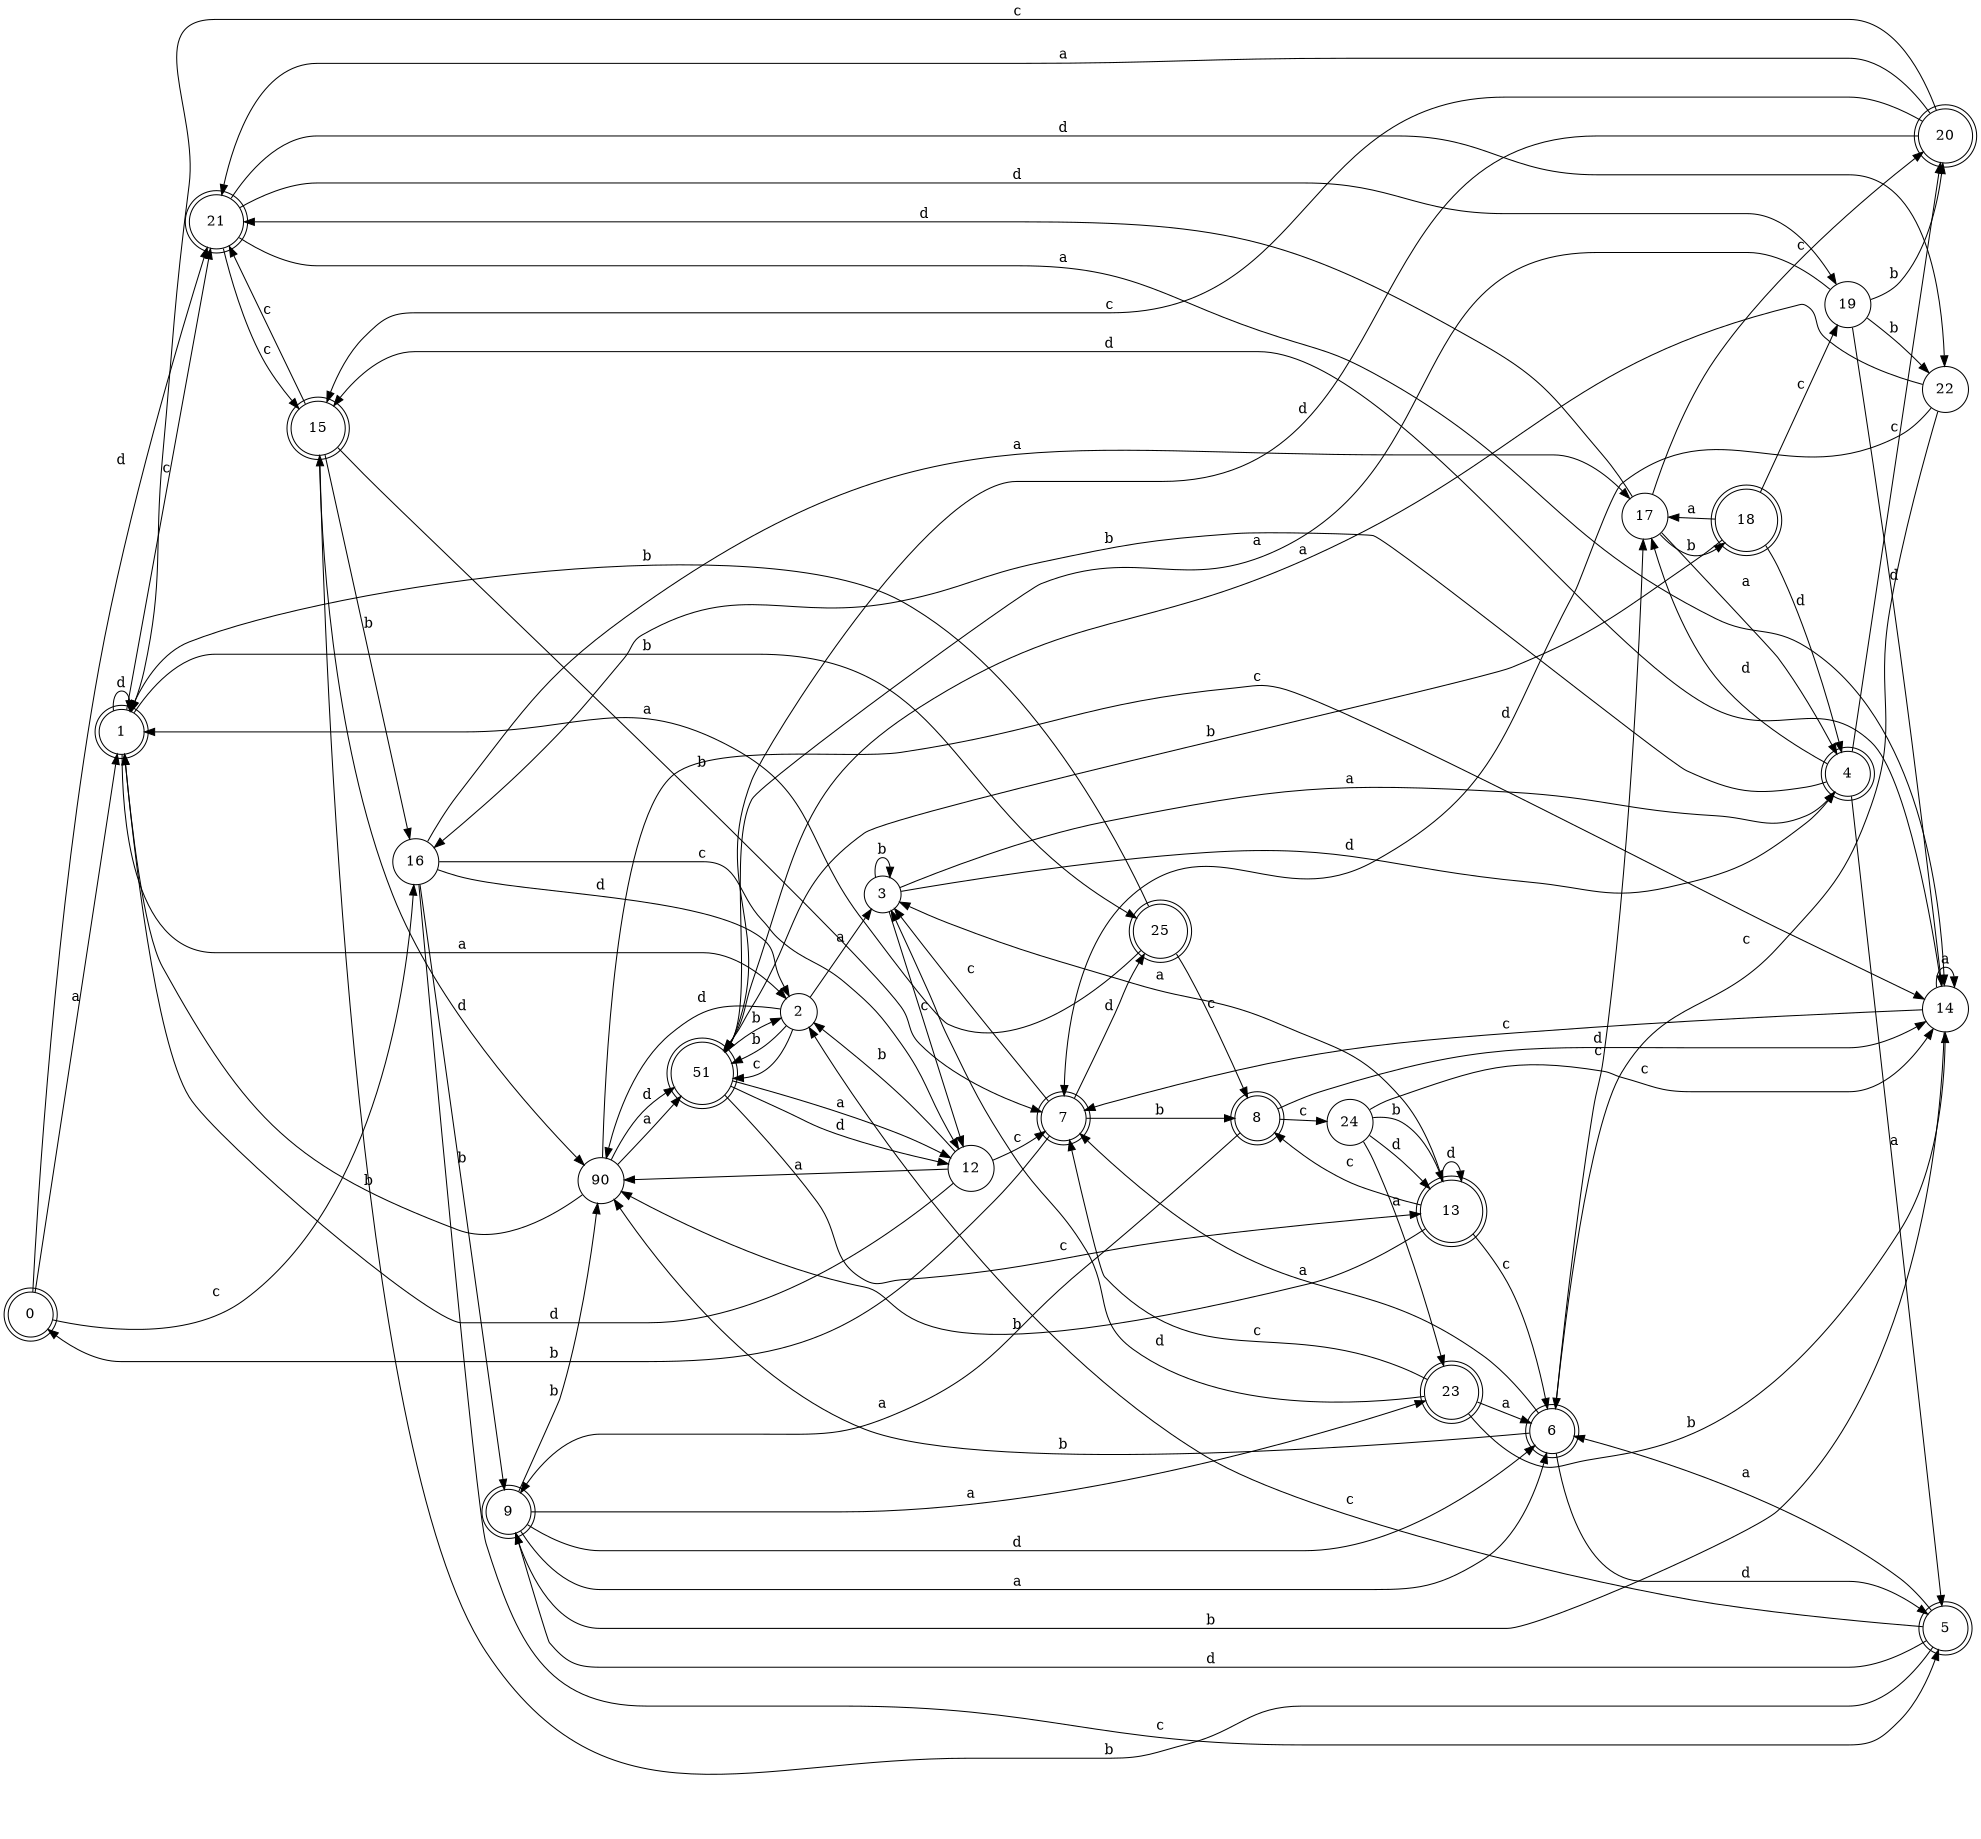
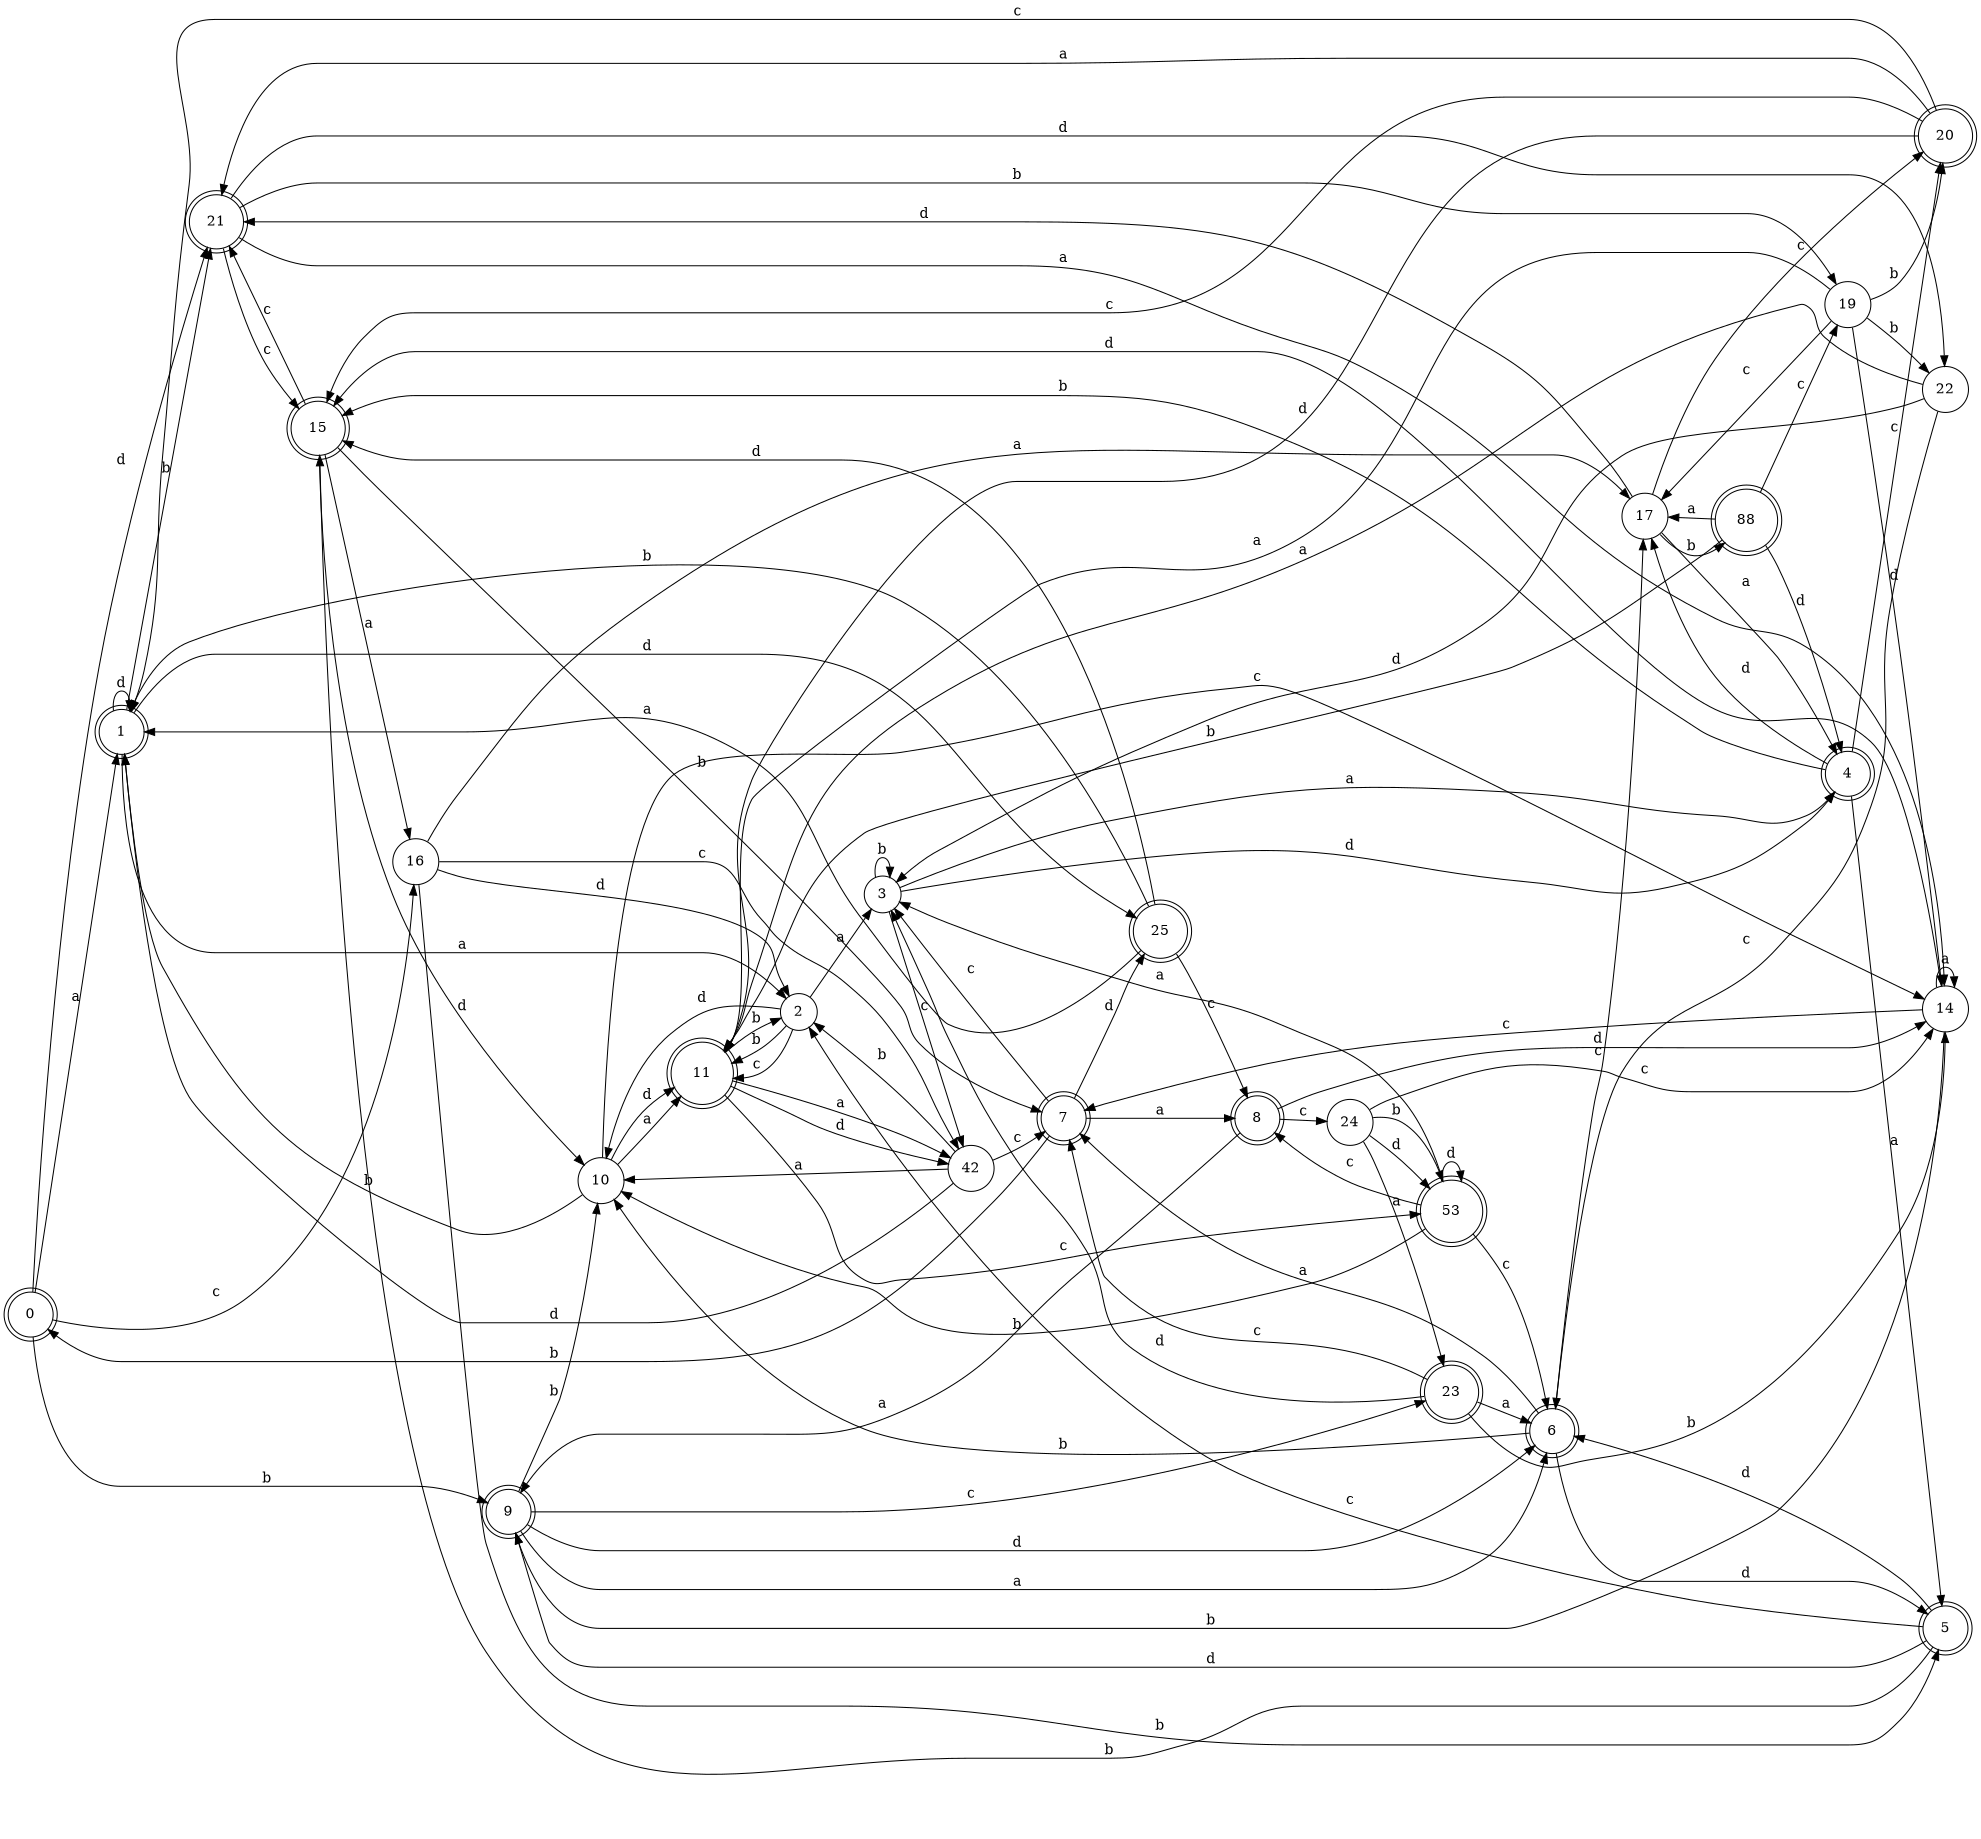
(1018, 175) -> (1018, 175)
none -> (1750, 407)
(167, 469) -> (167, 469)
none -> (887, 469)
(1746, 520) -> (1746, 520)
(1126, 545) -> (1141, 399)
(369, 624) -> (369, 624)
(648, 647) -> (648, 647)
(1496, 750) -> (1438, 651)
(702, 1073) -> (702, 1073)
(1160, 1111) -> (1160, 1111)
(971, 1168) -> (971, 1168)
(601, 1181) -> (601, 1181)
(462, 1182) -> (206, 1486)
(1452, 1211) -> (1452, 1211)
(1746, 1474) -> (1746, 1474)
(971, 1494) -> (971, 1494)
(1160, 1726) -> (1160, 1726)
